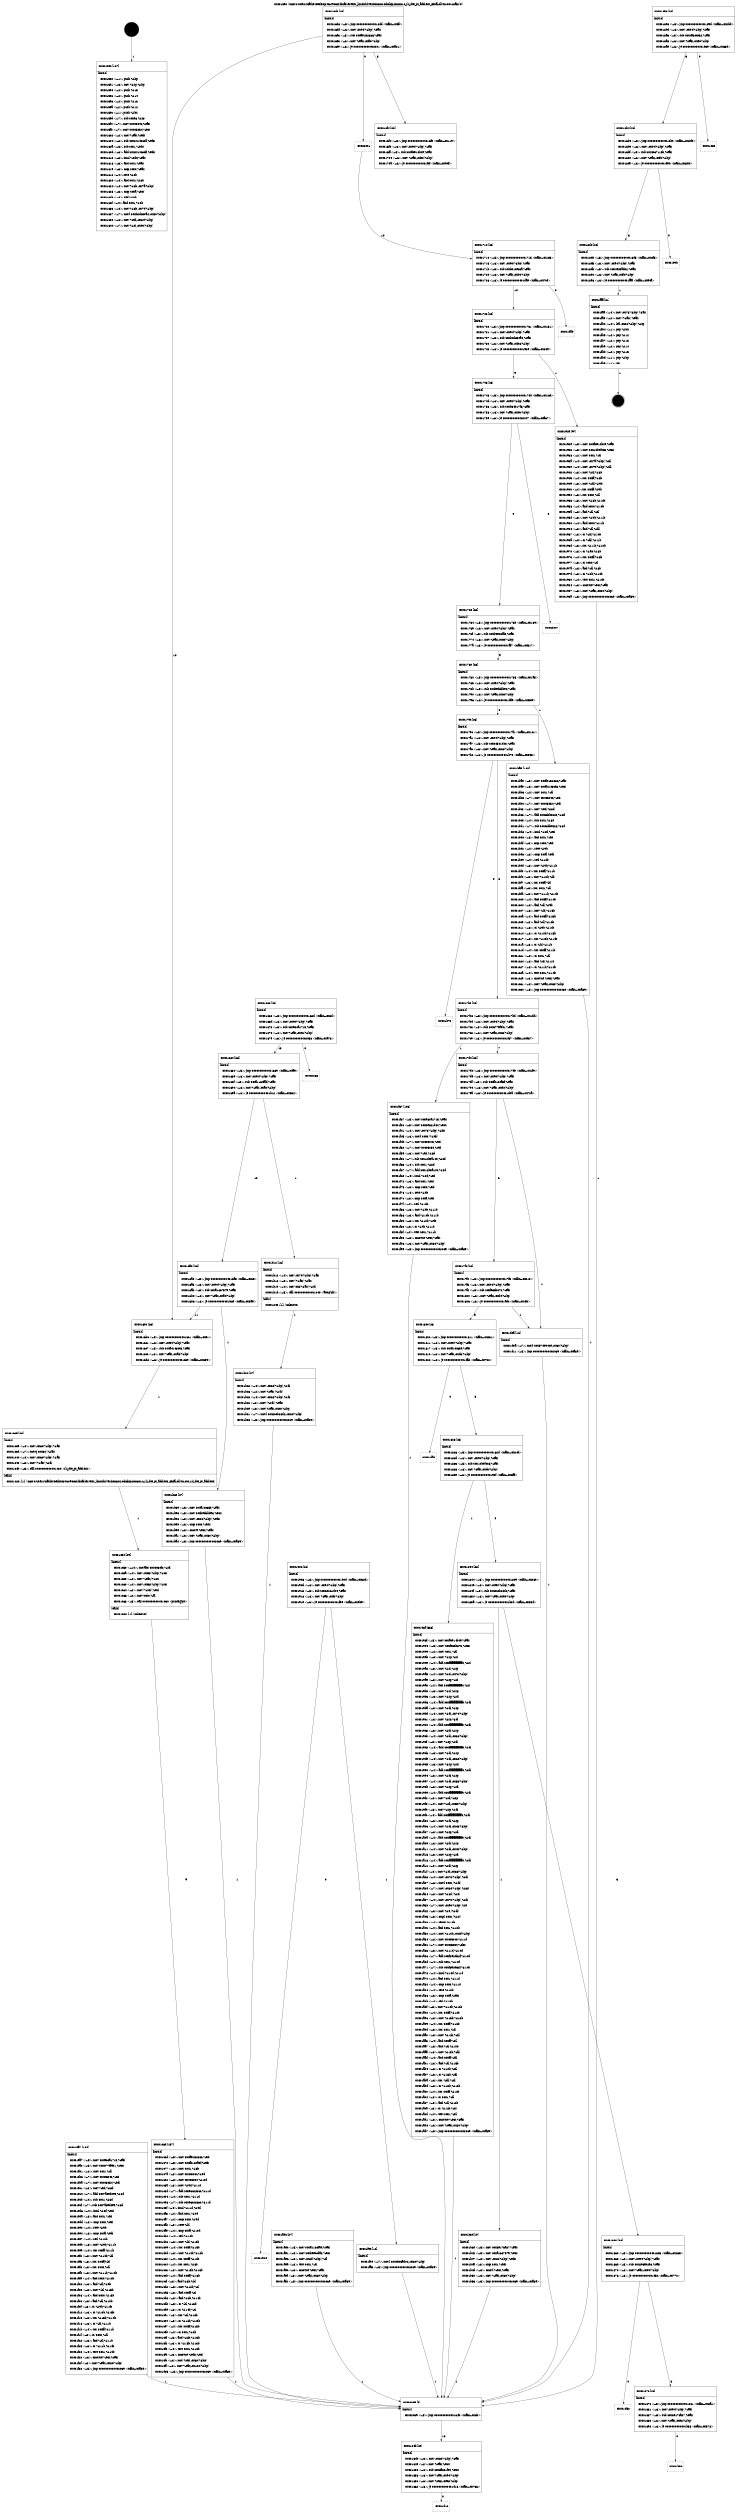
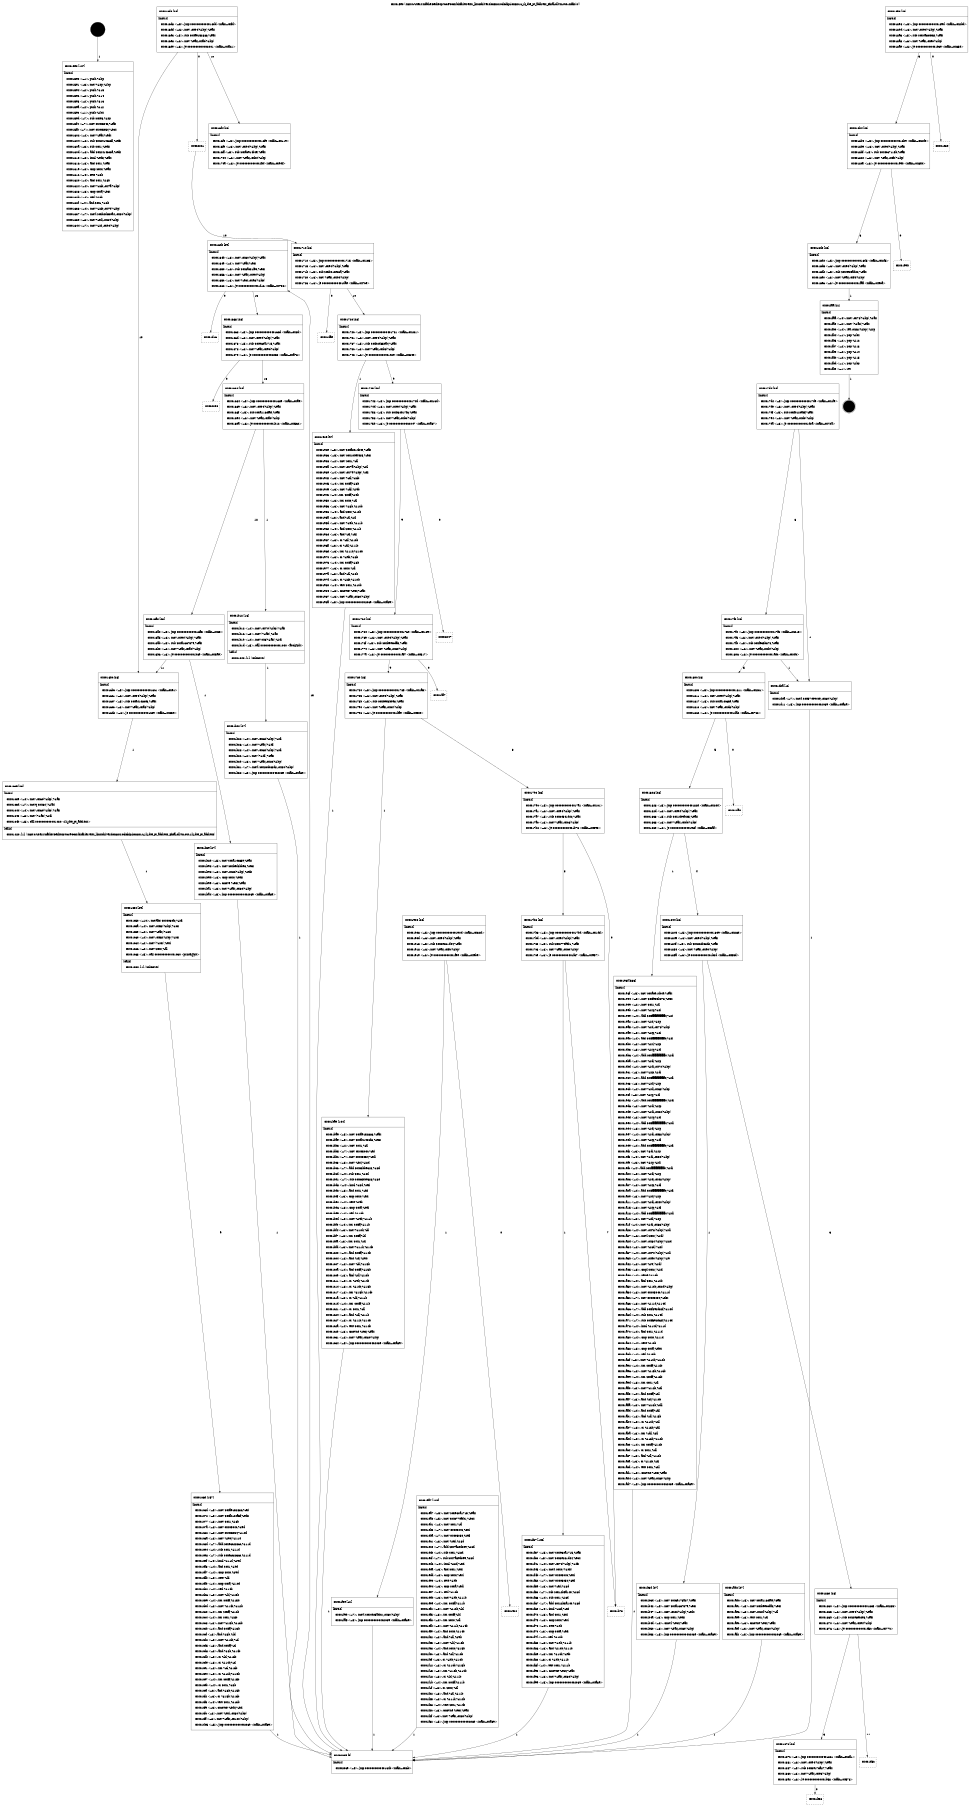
(377, 57) -> (212, 57)
none -> (255, 302)
none -> (439, 696)
(497, 1048) -> (590, 1283)
(628, 2382) -> (868, 1735)
